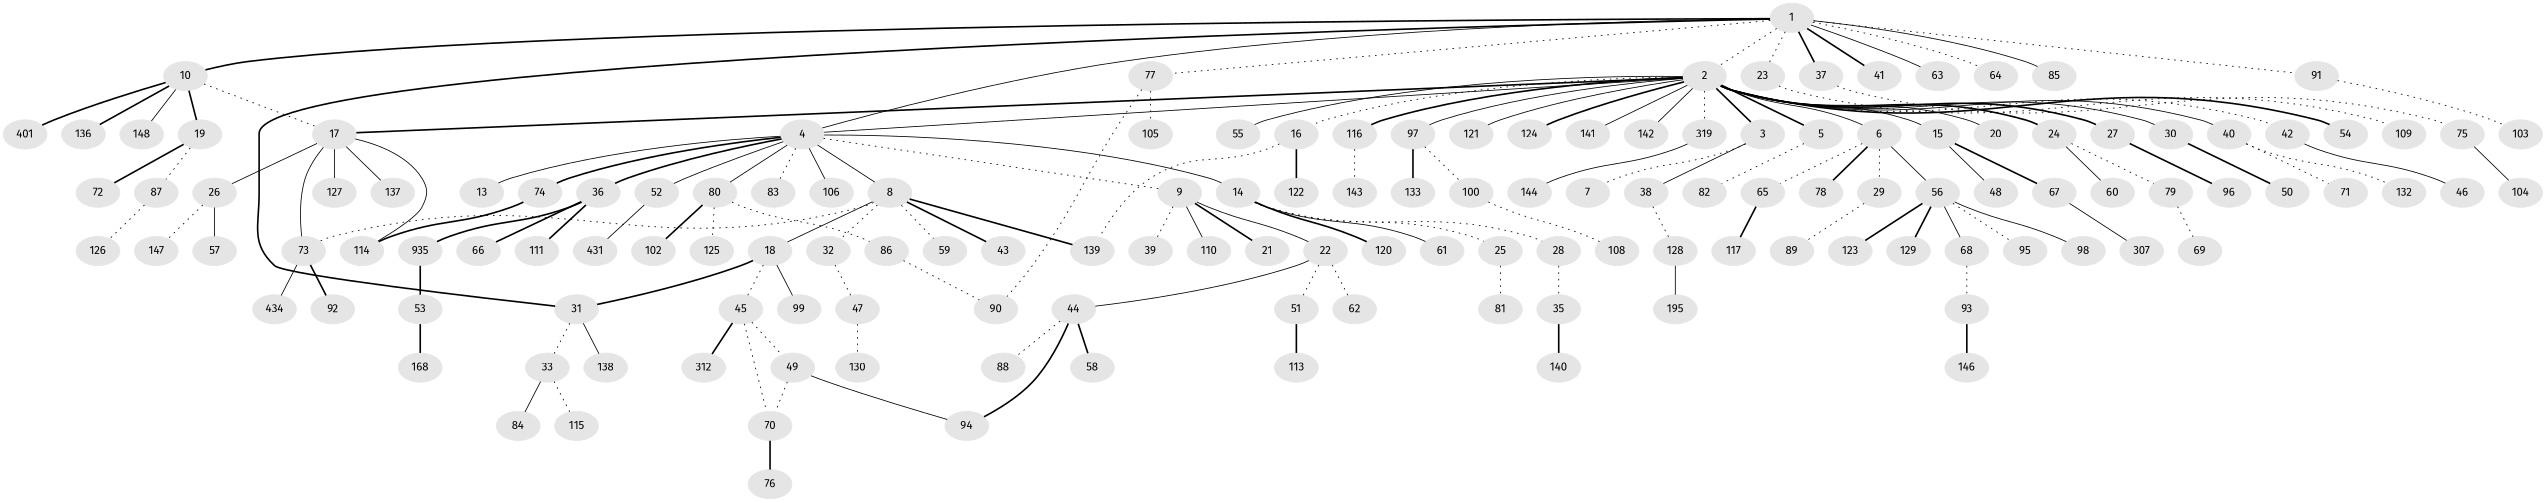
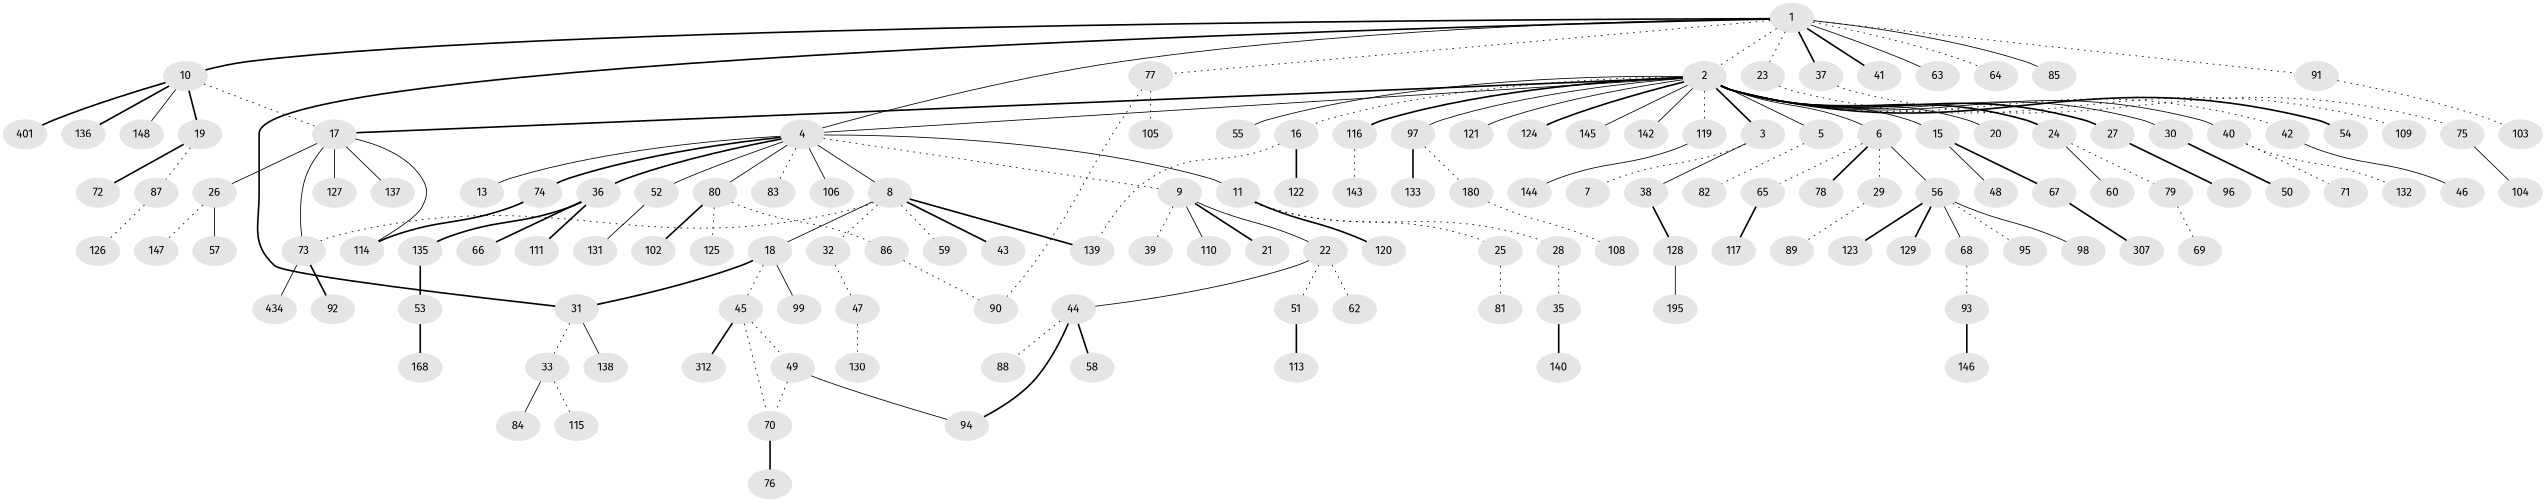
(1763, 105) -> (1763, 105)
(1588, 134) -> (1588, 134)
(1704, 134) -> (1704, 134)
(1238, 193) -> (1238, 193)
(1471, 193) -> (1471, 193)
(1661, 222) -> (1661, 222)
(2098, 222) -> (2098, 222)
(420, 251) -> (420, 251)
(595, 251) -> (595, 251)
(1442, 251) -> none
